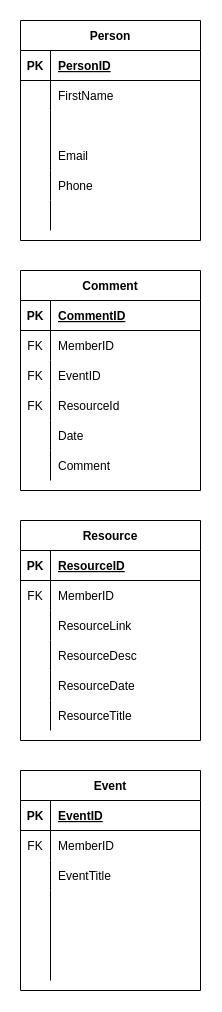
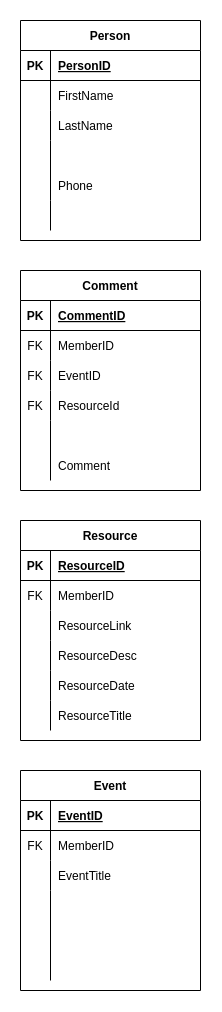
none -> (126, 126)
(126, 156) -> none
(126, 436) -> none
